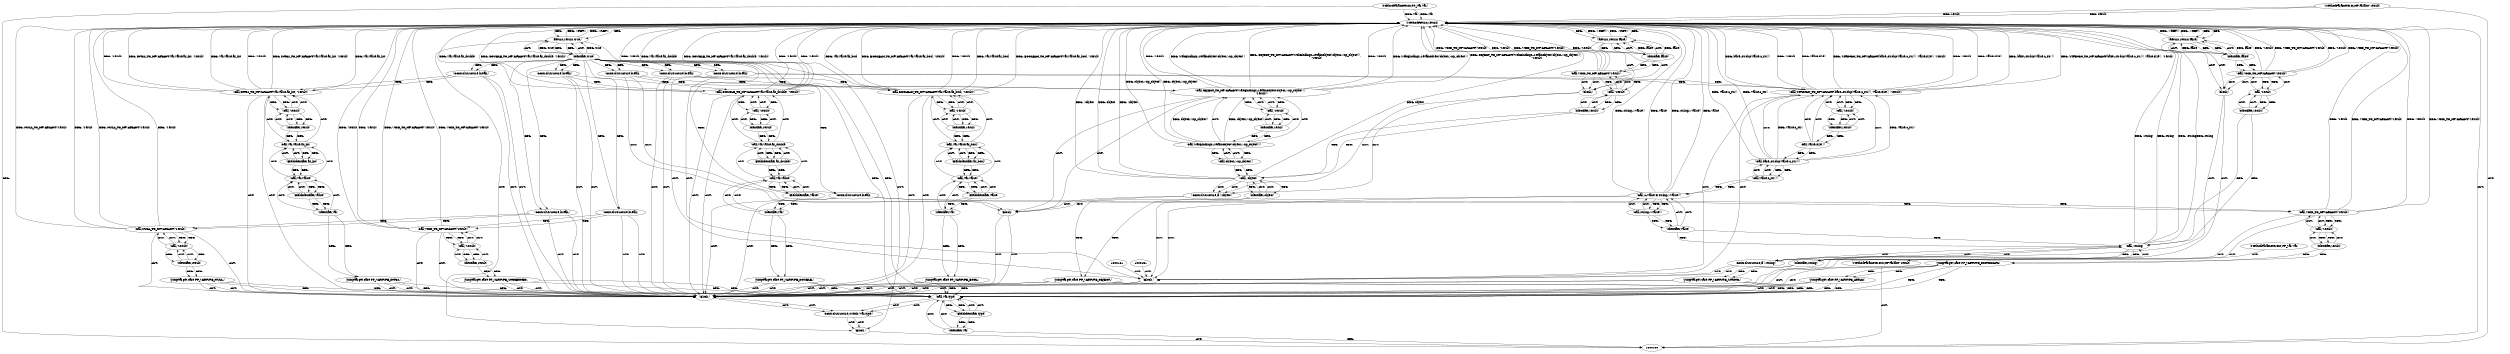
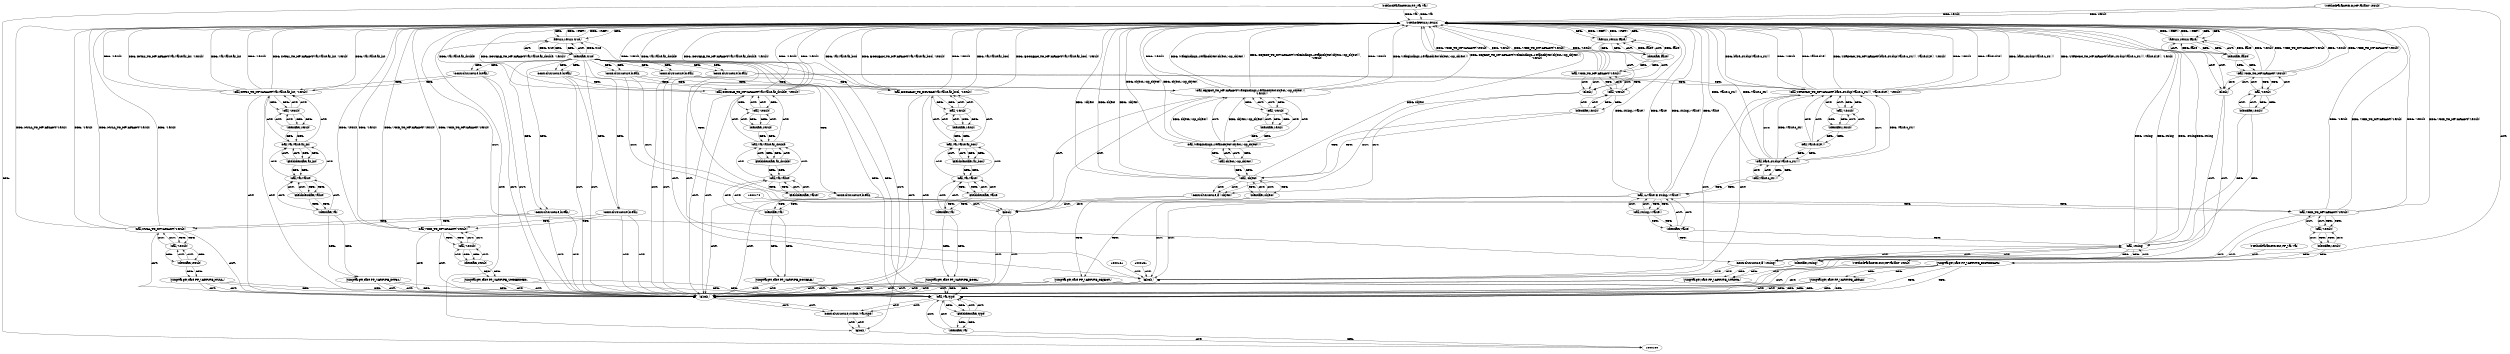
(2480, 73) -> (491, 181)
(933, 92) -> (933, 92)
none -> (754, 196)
(2283, 341) -> (2313, 253)
(1805, 342) -> (1772, 270)
